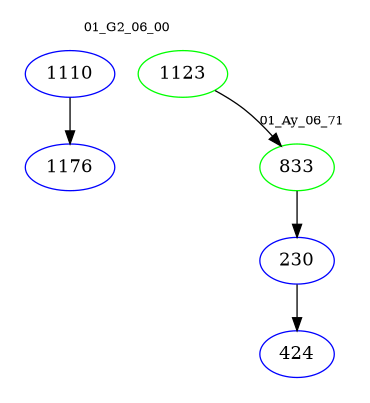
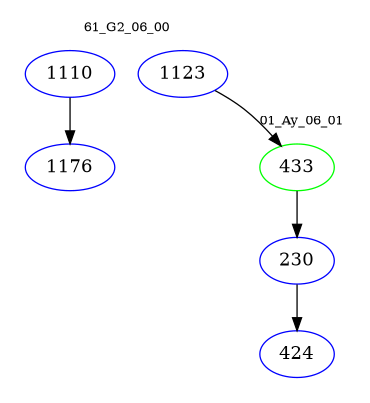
(127, 28) -> (127, 28)
(183, 74) -> (183, 74)
(302, 121) -> (302, 121)
(297, 167) -> (297, 167)
